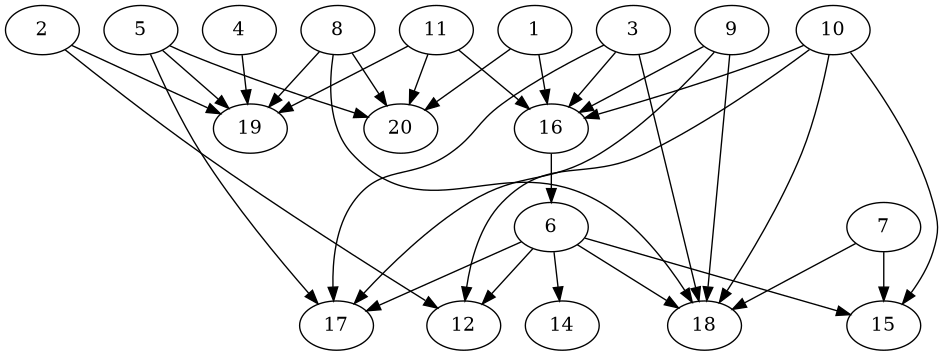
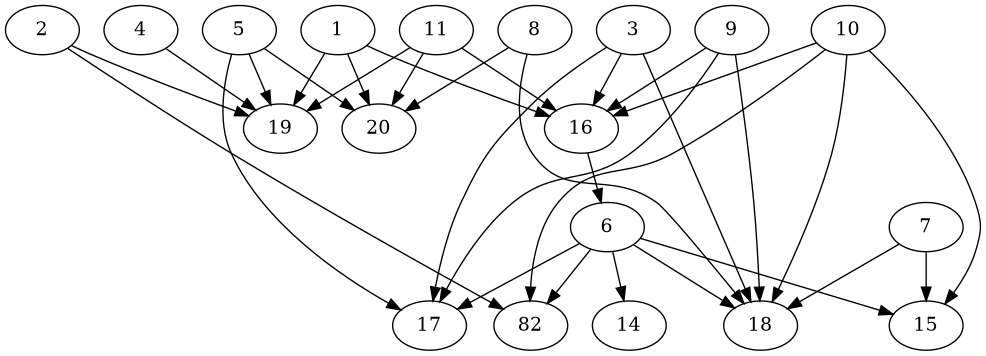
(299, 74) -> (314, 72)
(464, 326) -> (531, 326)
